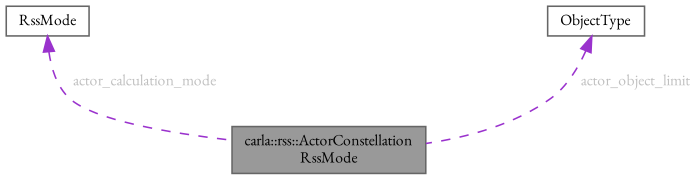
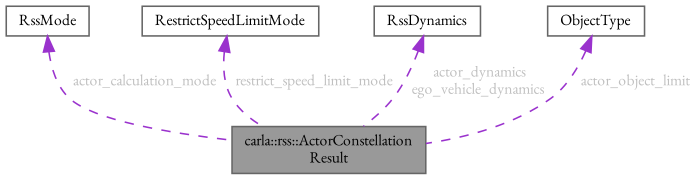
none -> (230, 21)
none -> (427, 21)
(329, 150) -> (329, 150)
